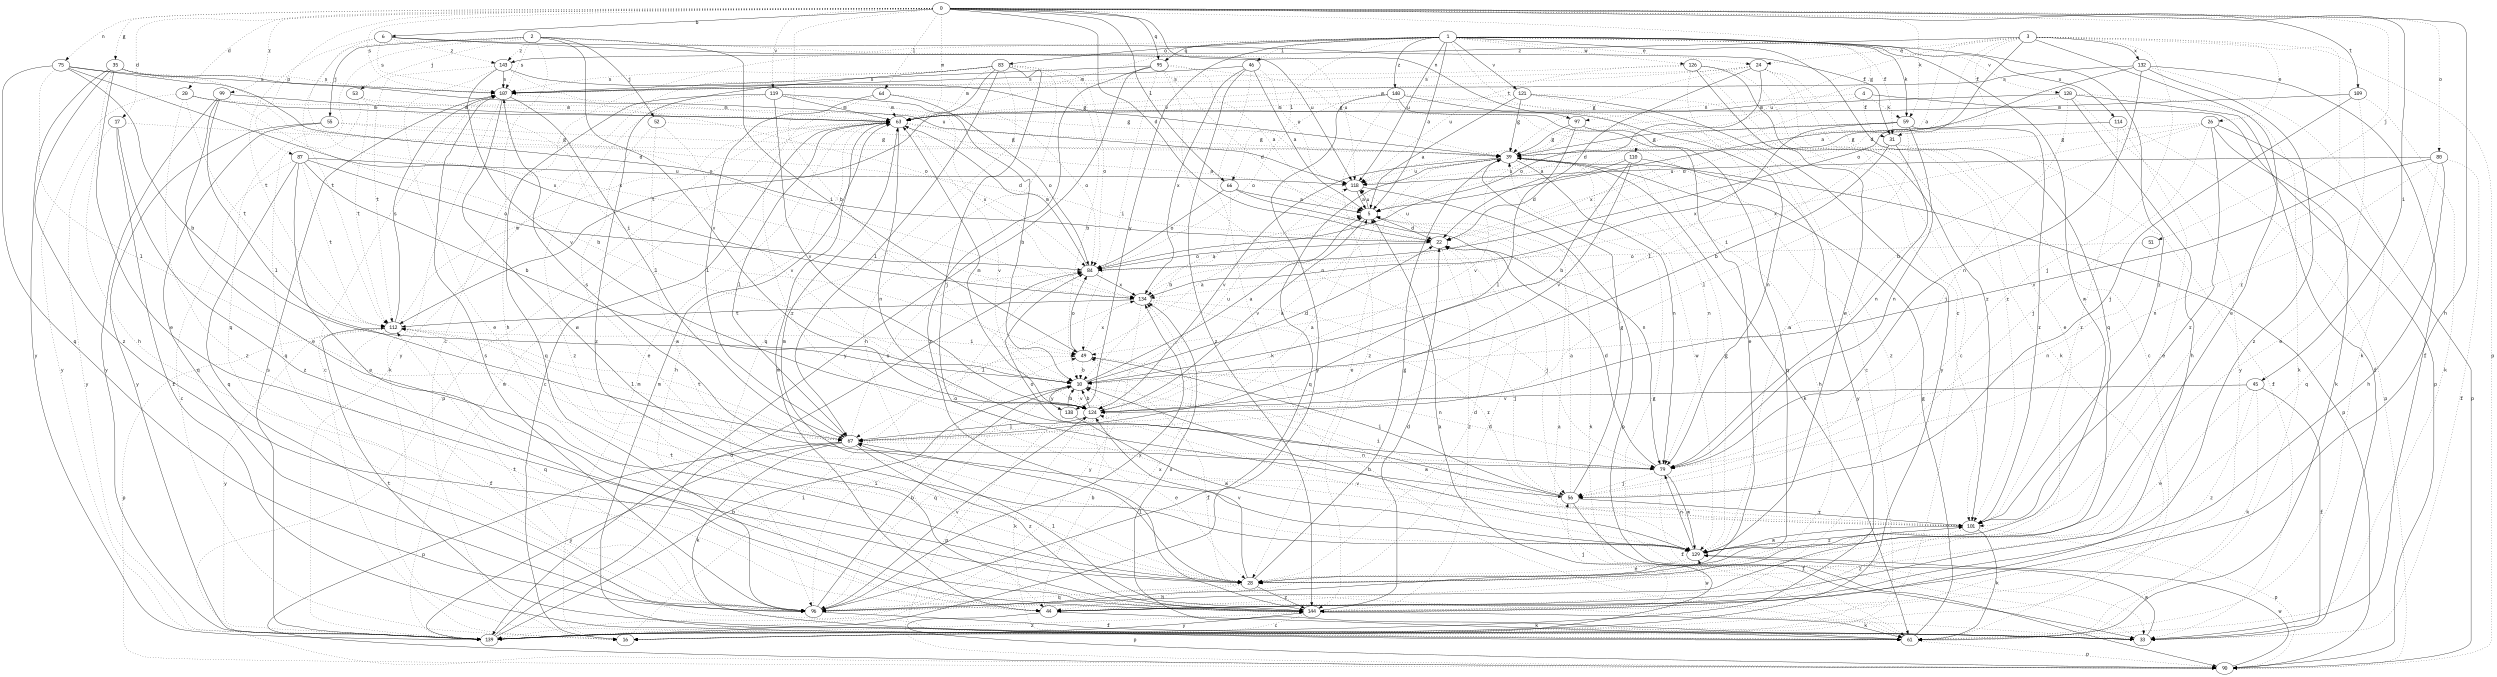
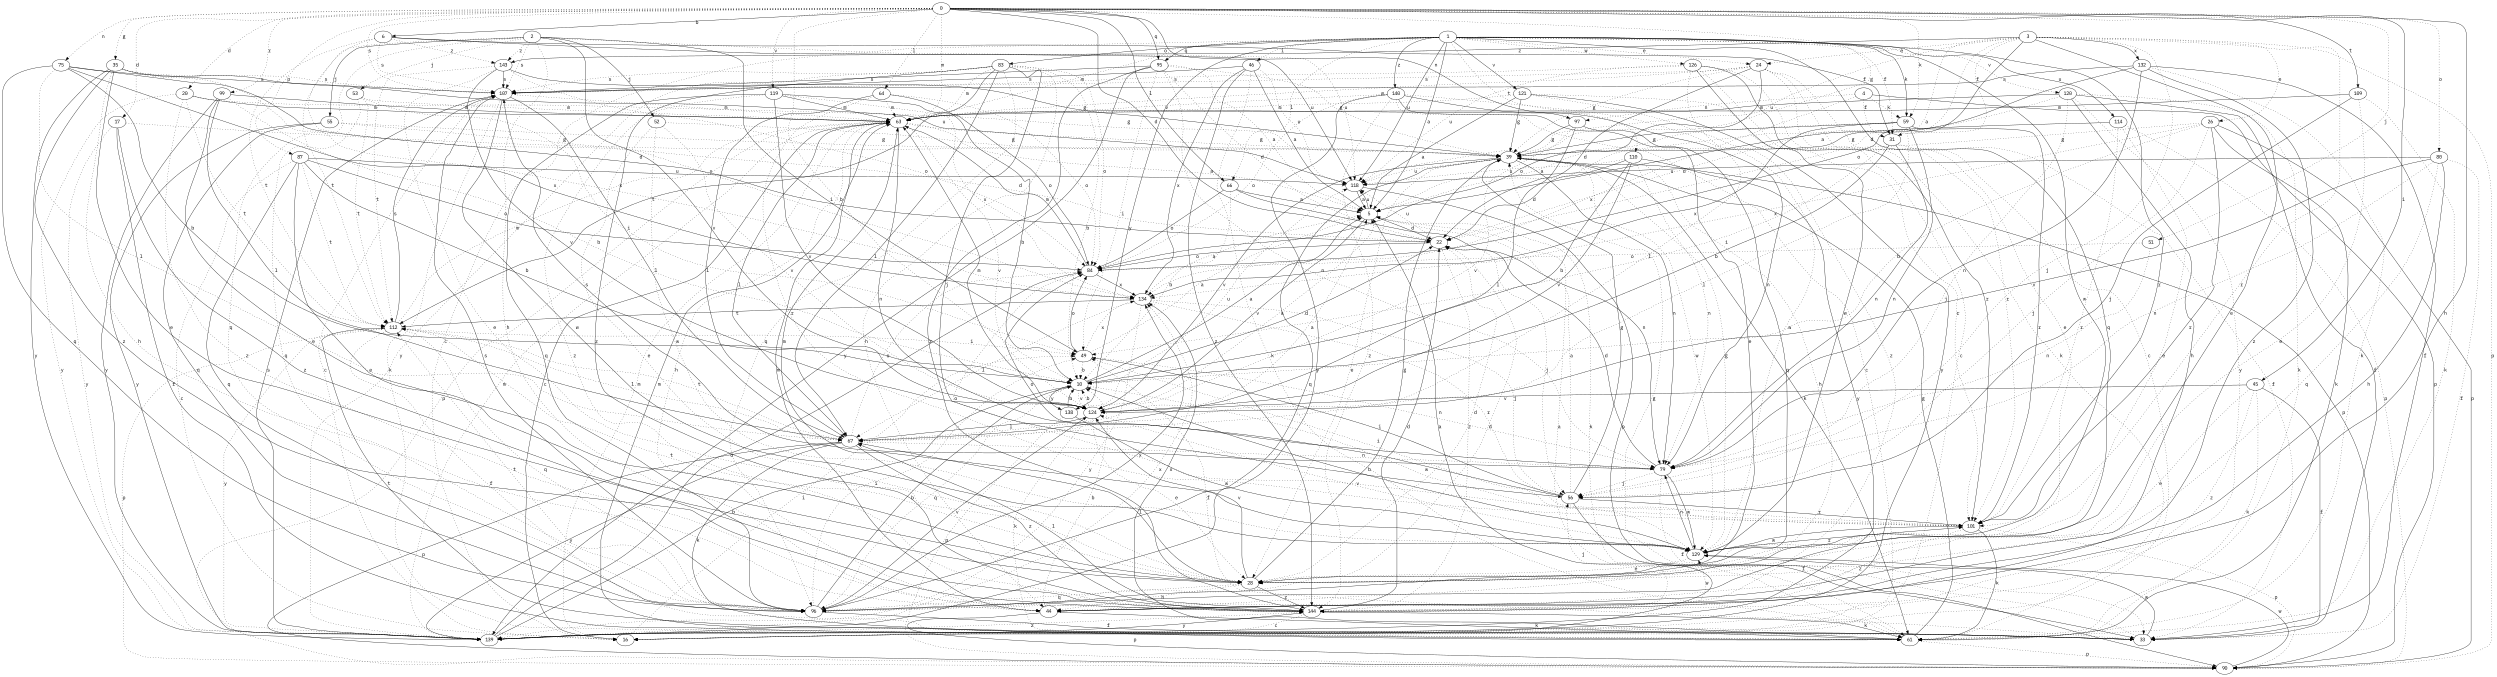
(1087, 400) -> (1087, 400)
